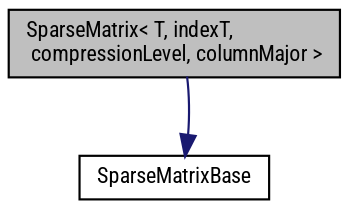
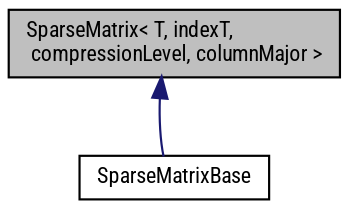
(189, 106) -> (160, 128)
